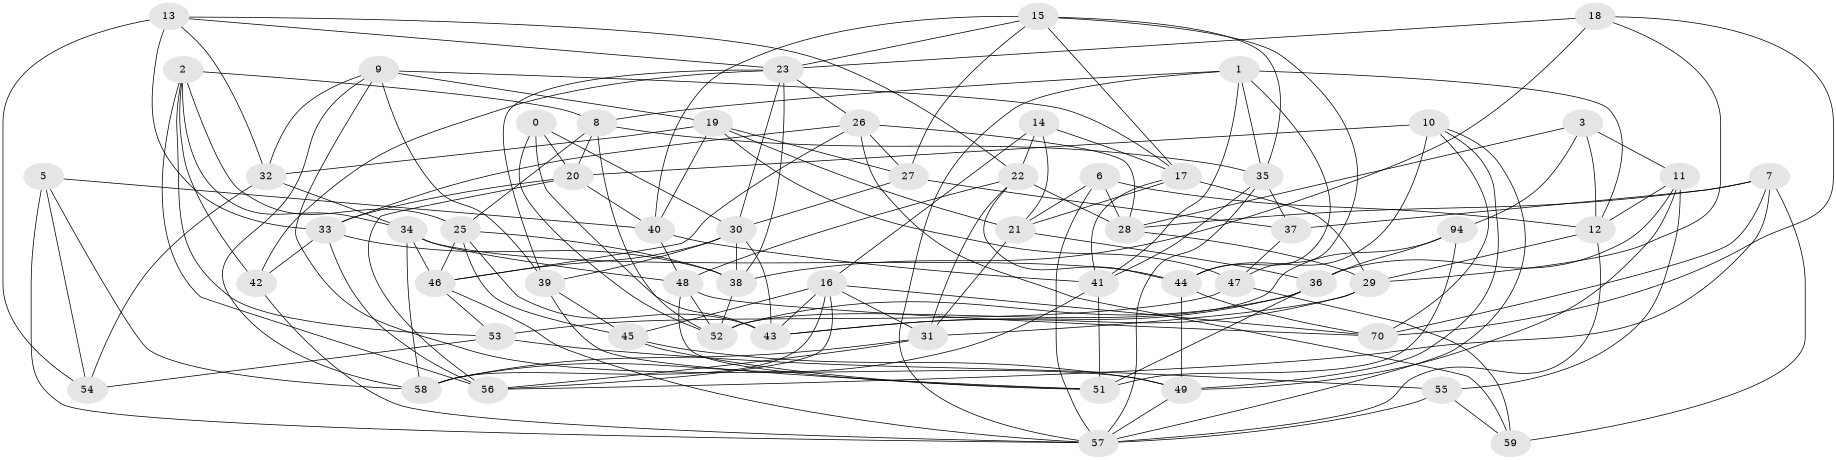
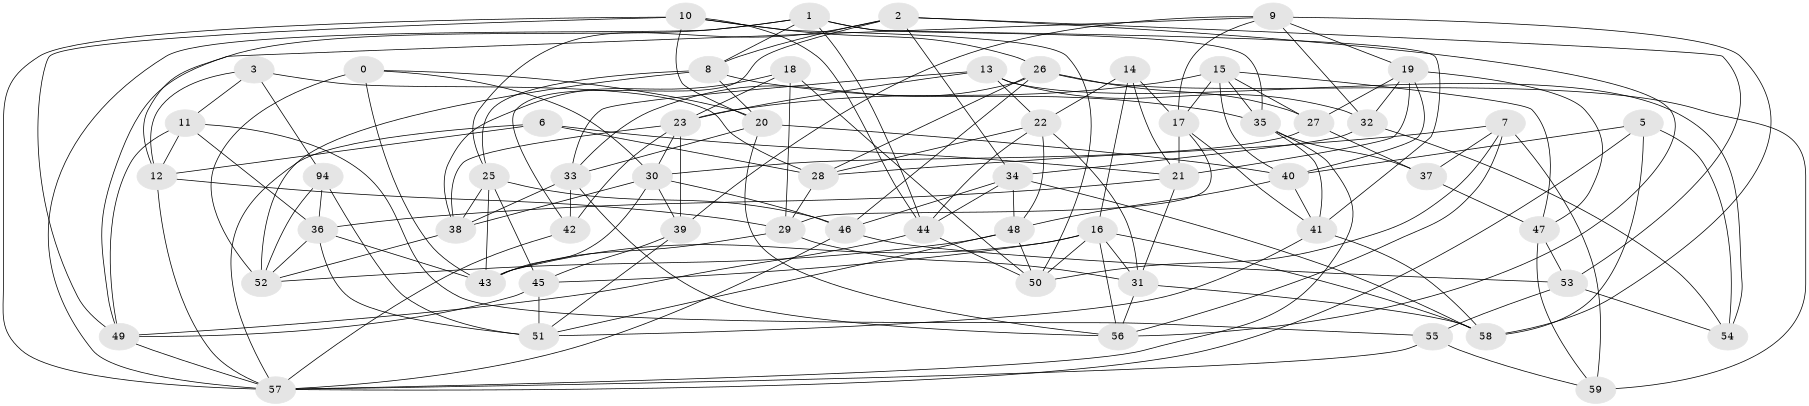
(829, 101) -> (947, 42)
(1378, 337) -> (1036, 283)
